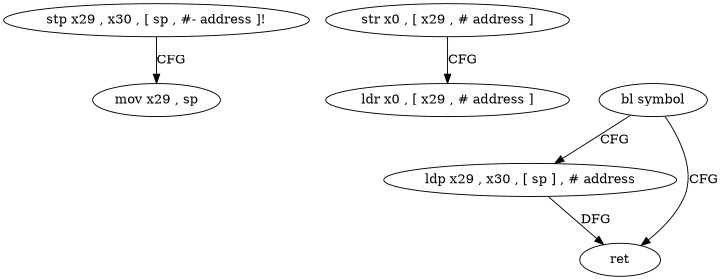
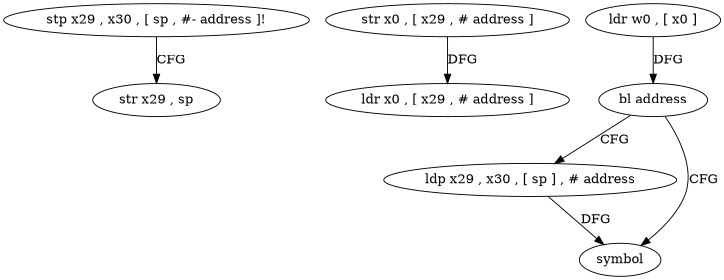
none -> (653, 20)
(463, 60) -> (463, 60)
(157, 100) -> (157, 100)
(653, 100) -> (653, 100)
(620, 260) -> (620, 260)
